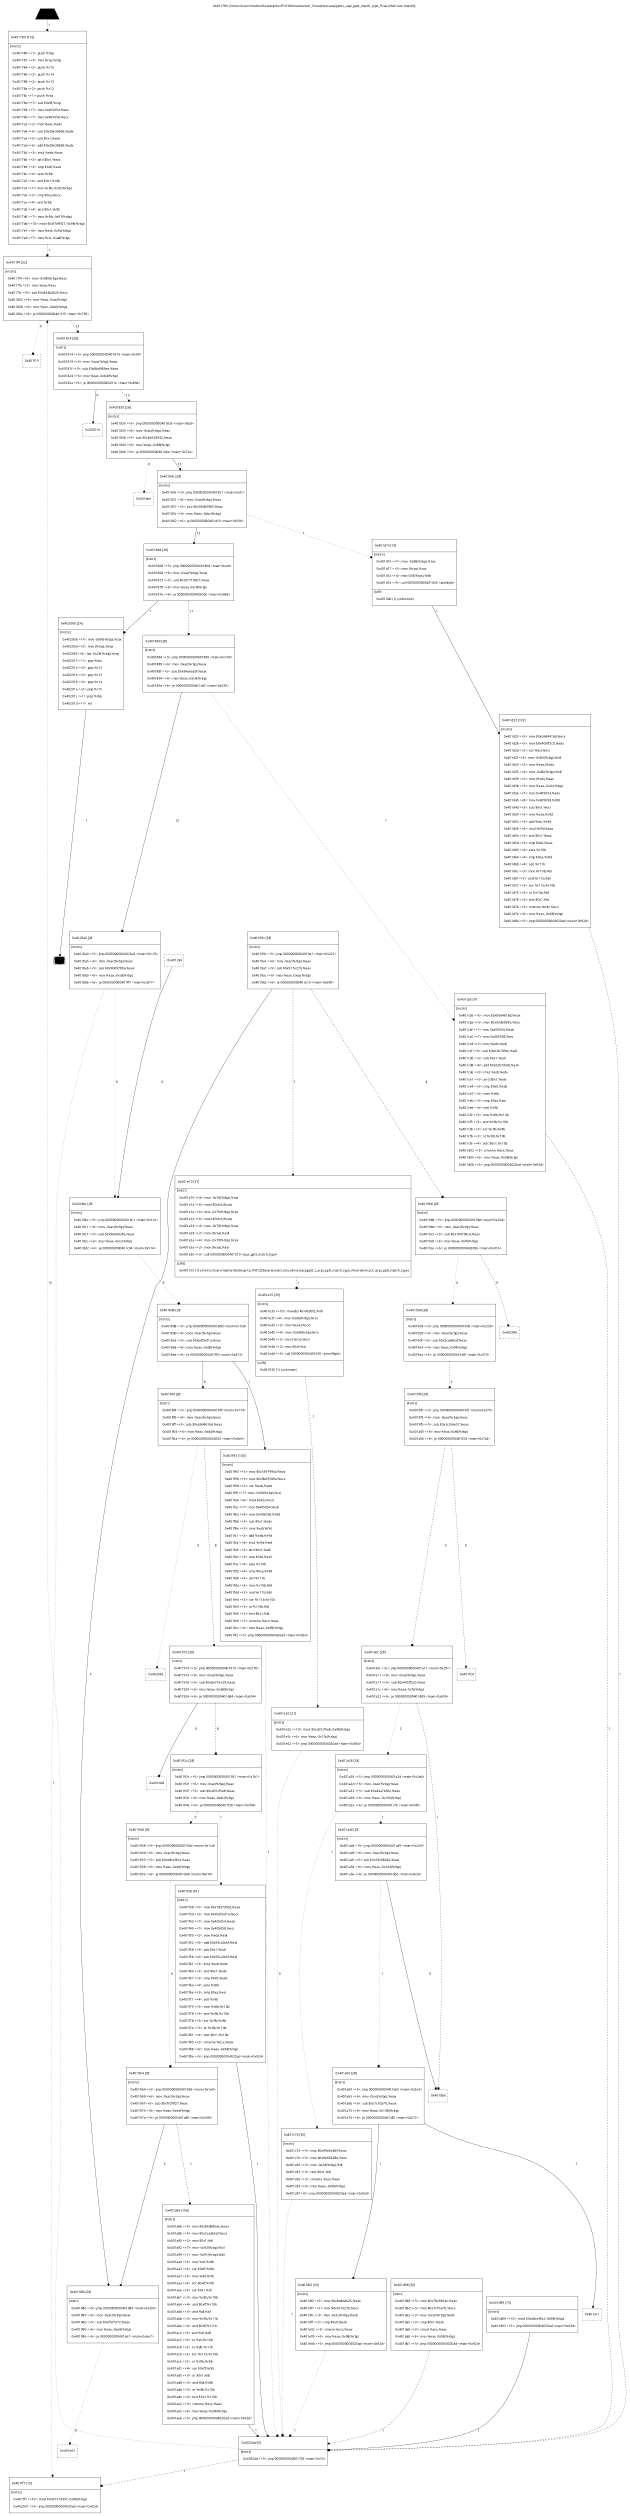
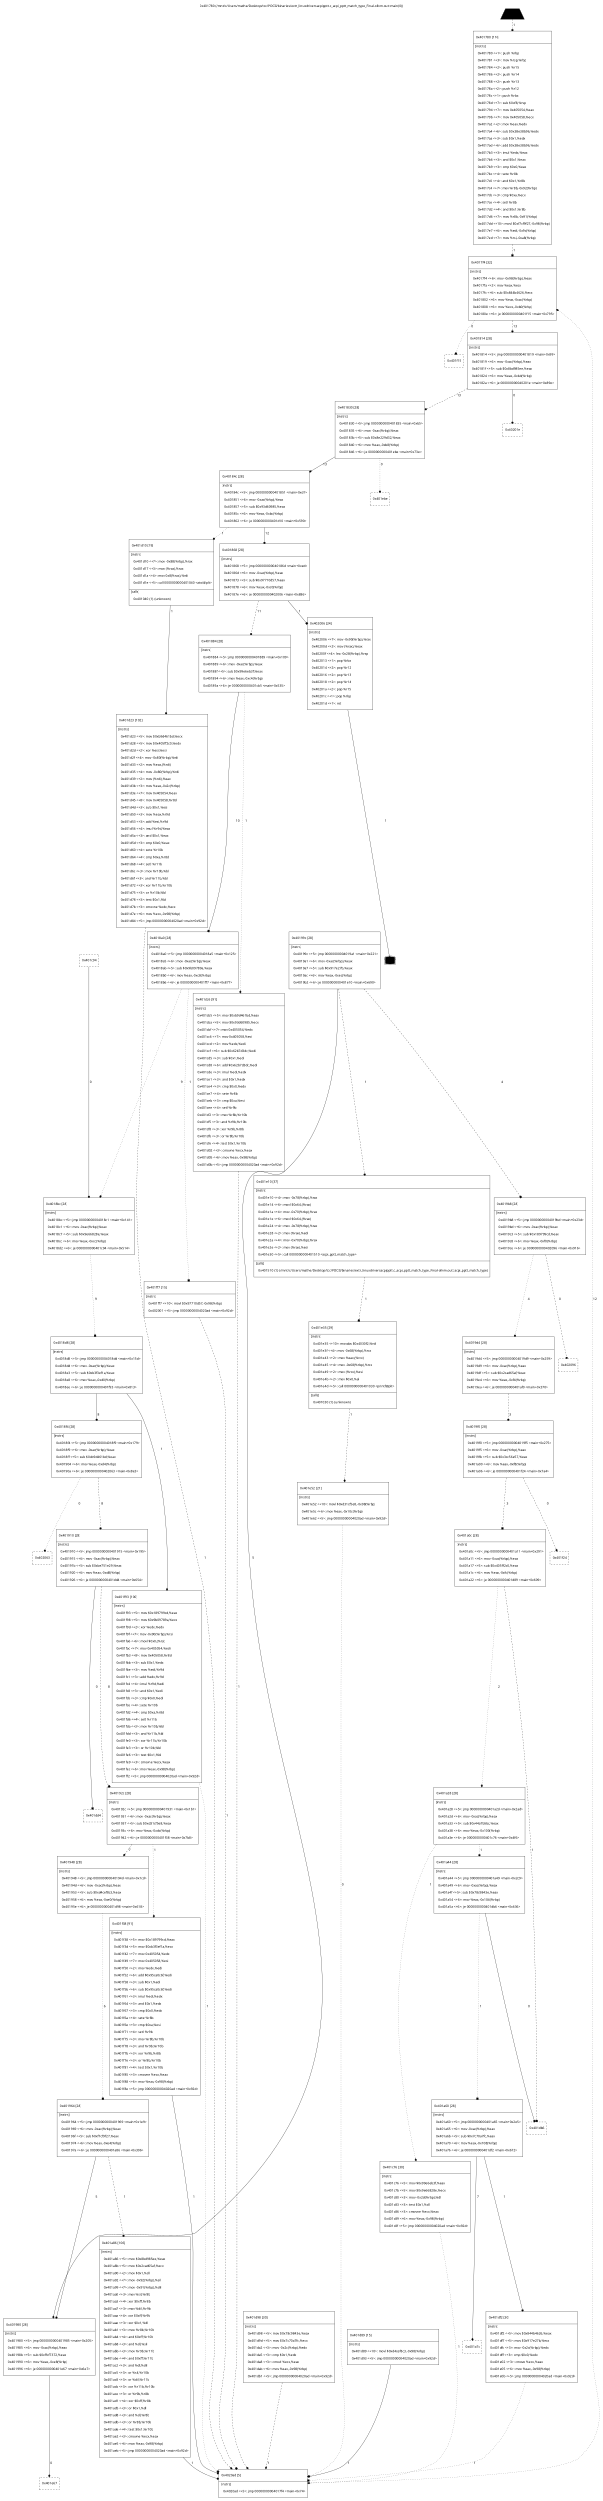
(95, 405) -> (512, 406)
(52, 1729) -> (185, 1134)
(87, 2393) -> (49, 2425)
(171, 2473) -> (225, 1892)
